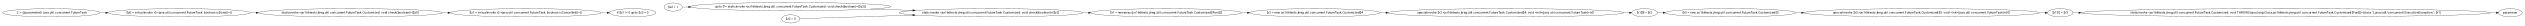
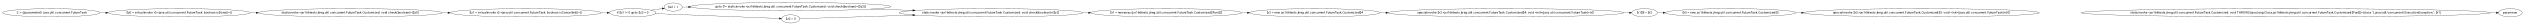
none -> (657, 9)
(2060, 13) -> none
none -> (717, 16)
